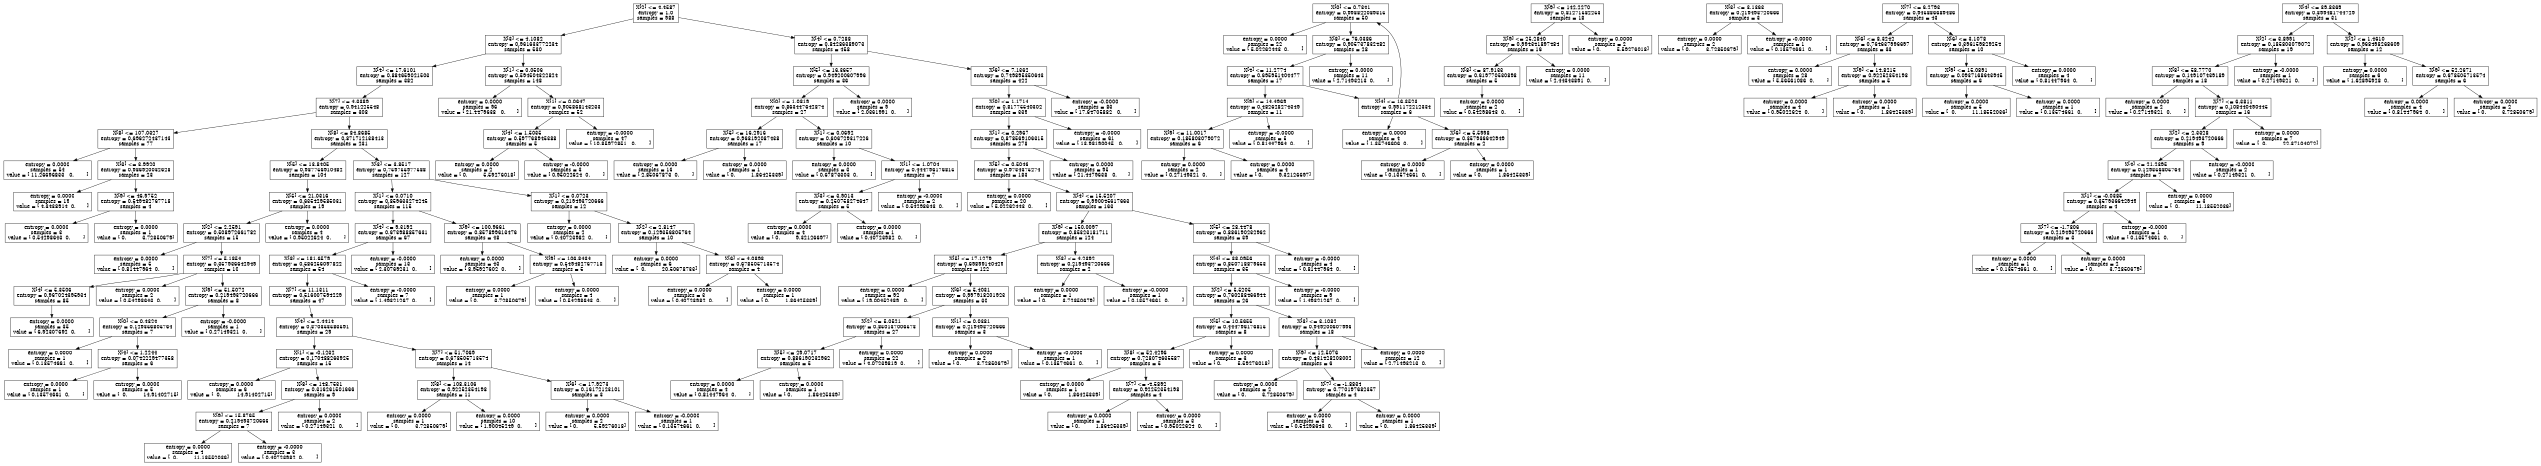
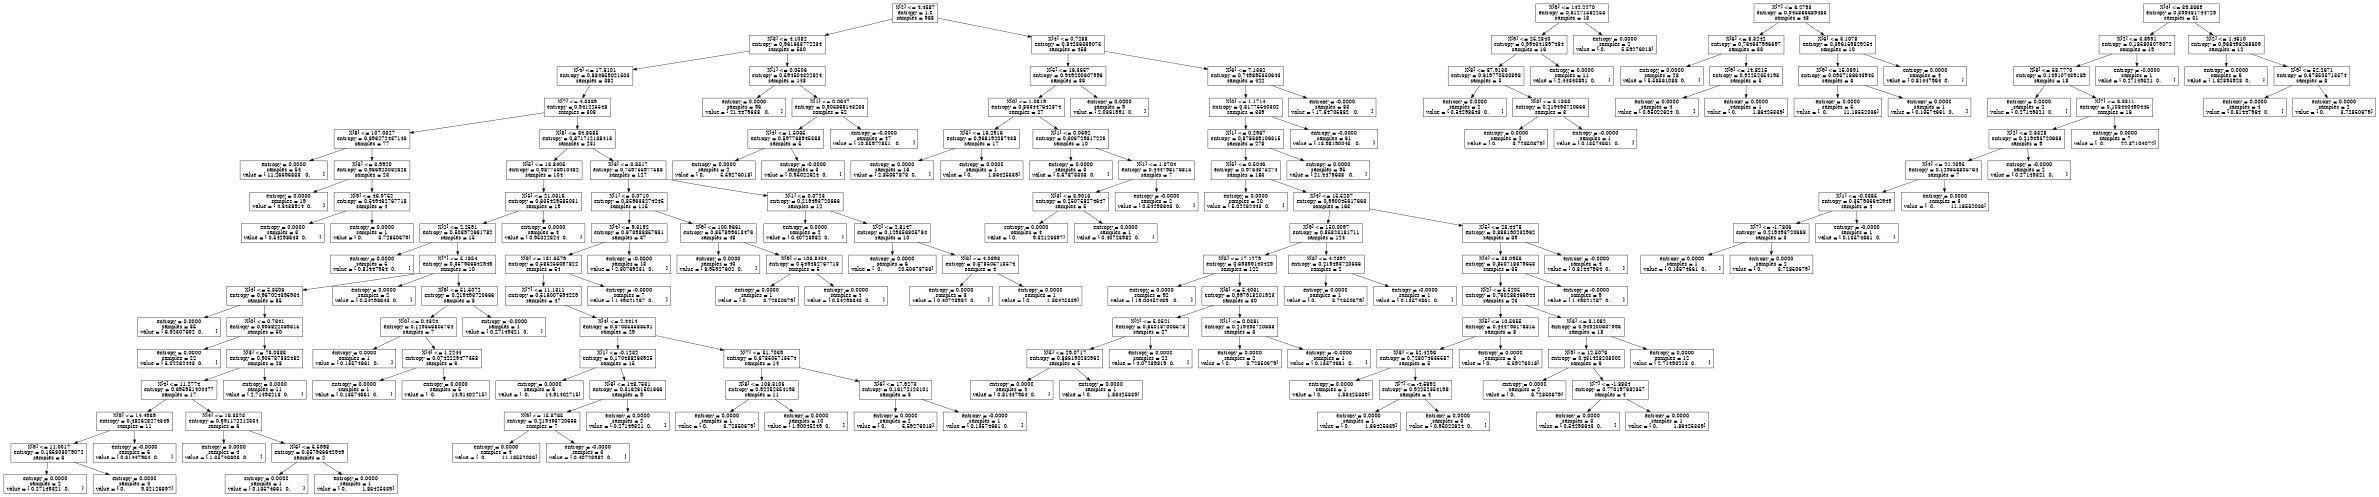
(1400, 58) -> (265, 310)
none -> (1517, 91)
